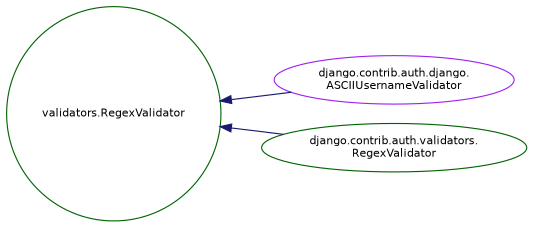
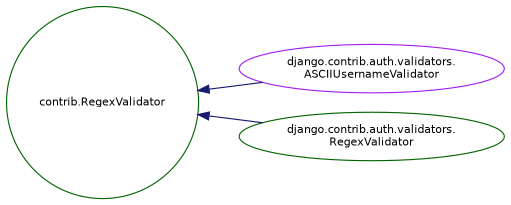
(394, 80) -> (372, 69)
(114, 114) -> (103, 103)
